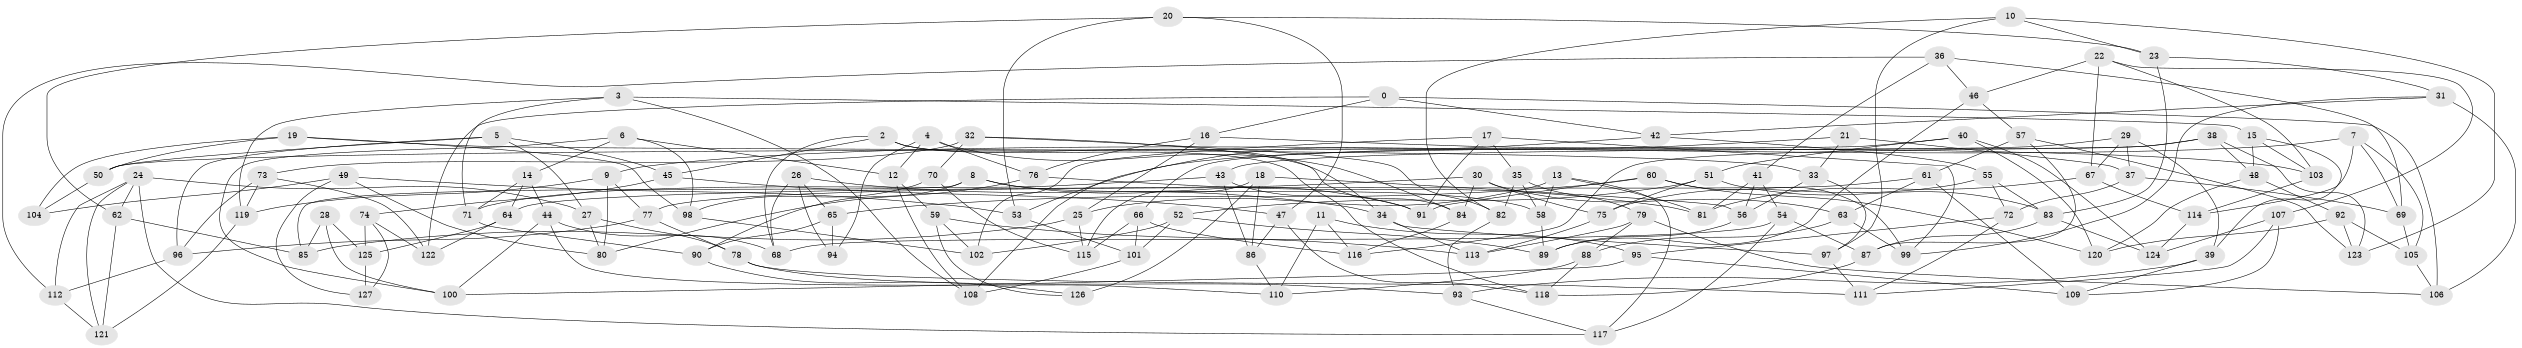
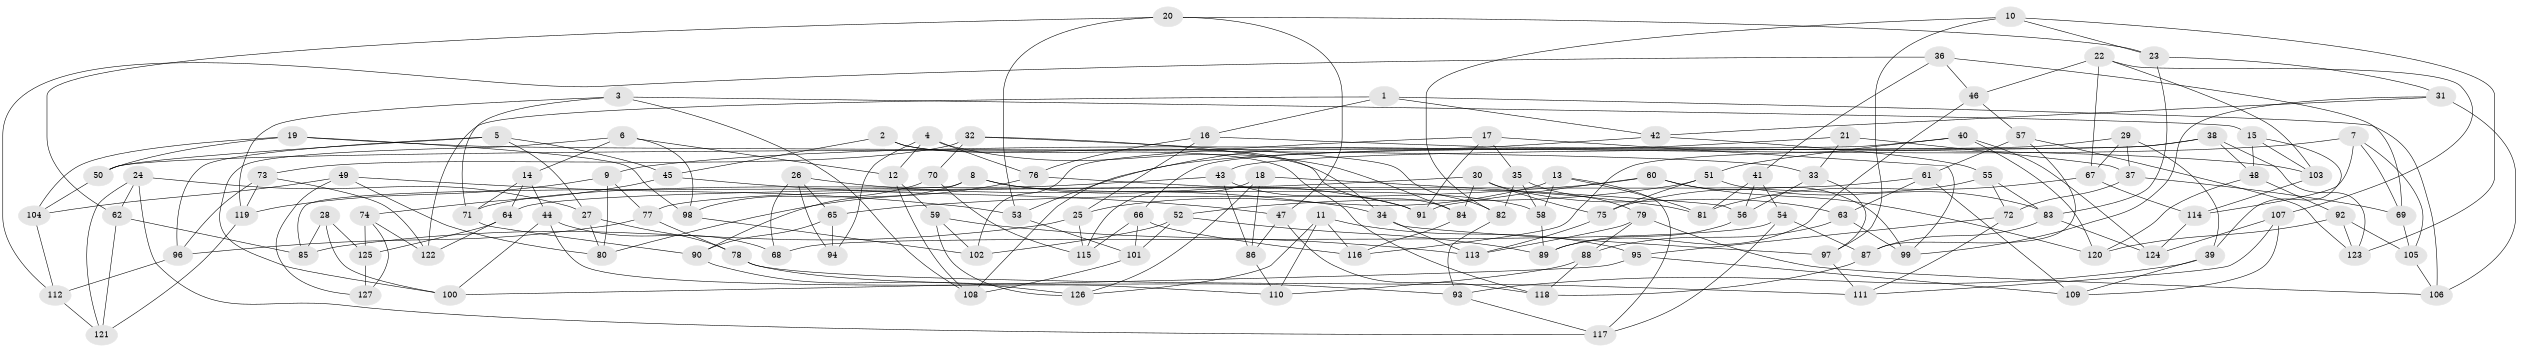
(1384, 96) -> (1384, 96)
(779, 164) -> none
(71, 219) -> (45, 256)
none -> (1242, 275)
